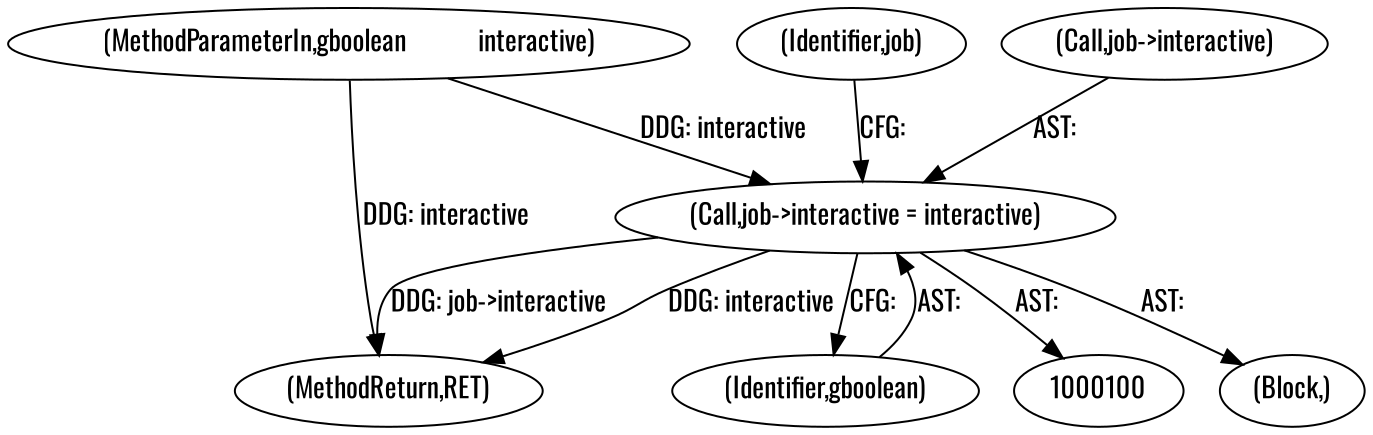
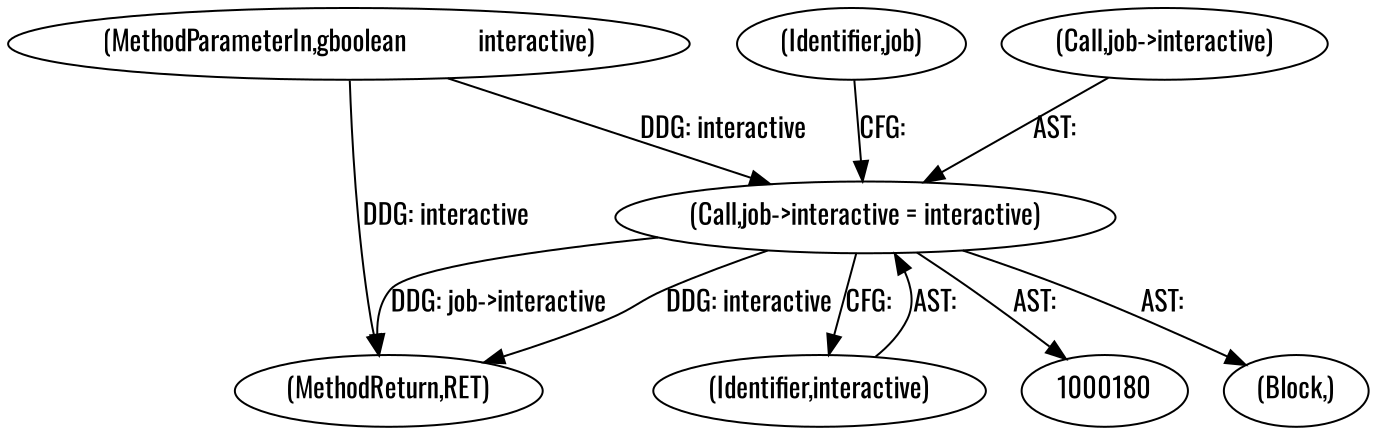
(826, 391) -> (820, 391)
(1099, 391) -> (1105, 391)
